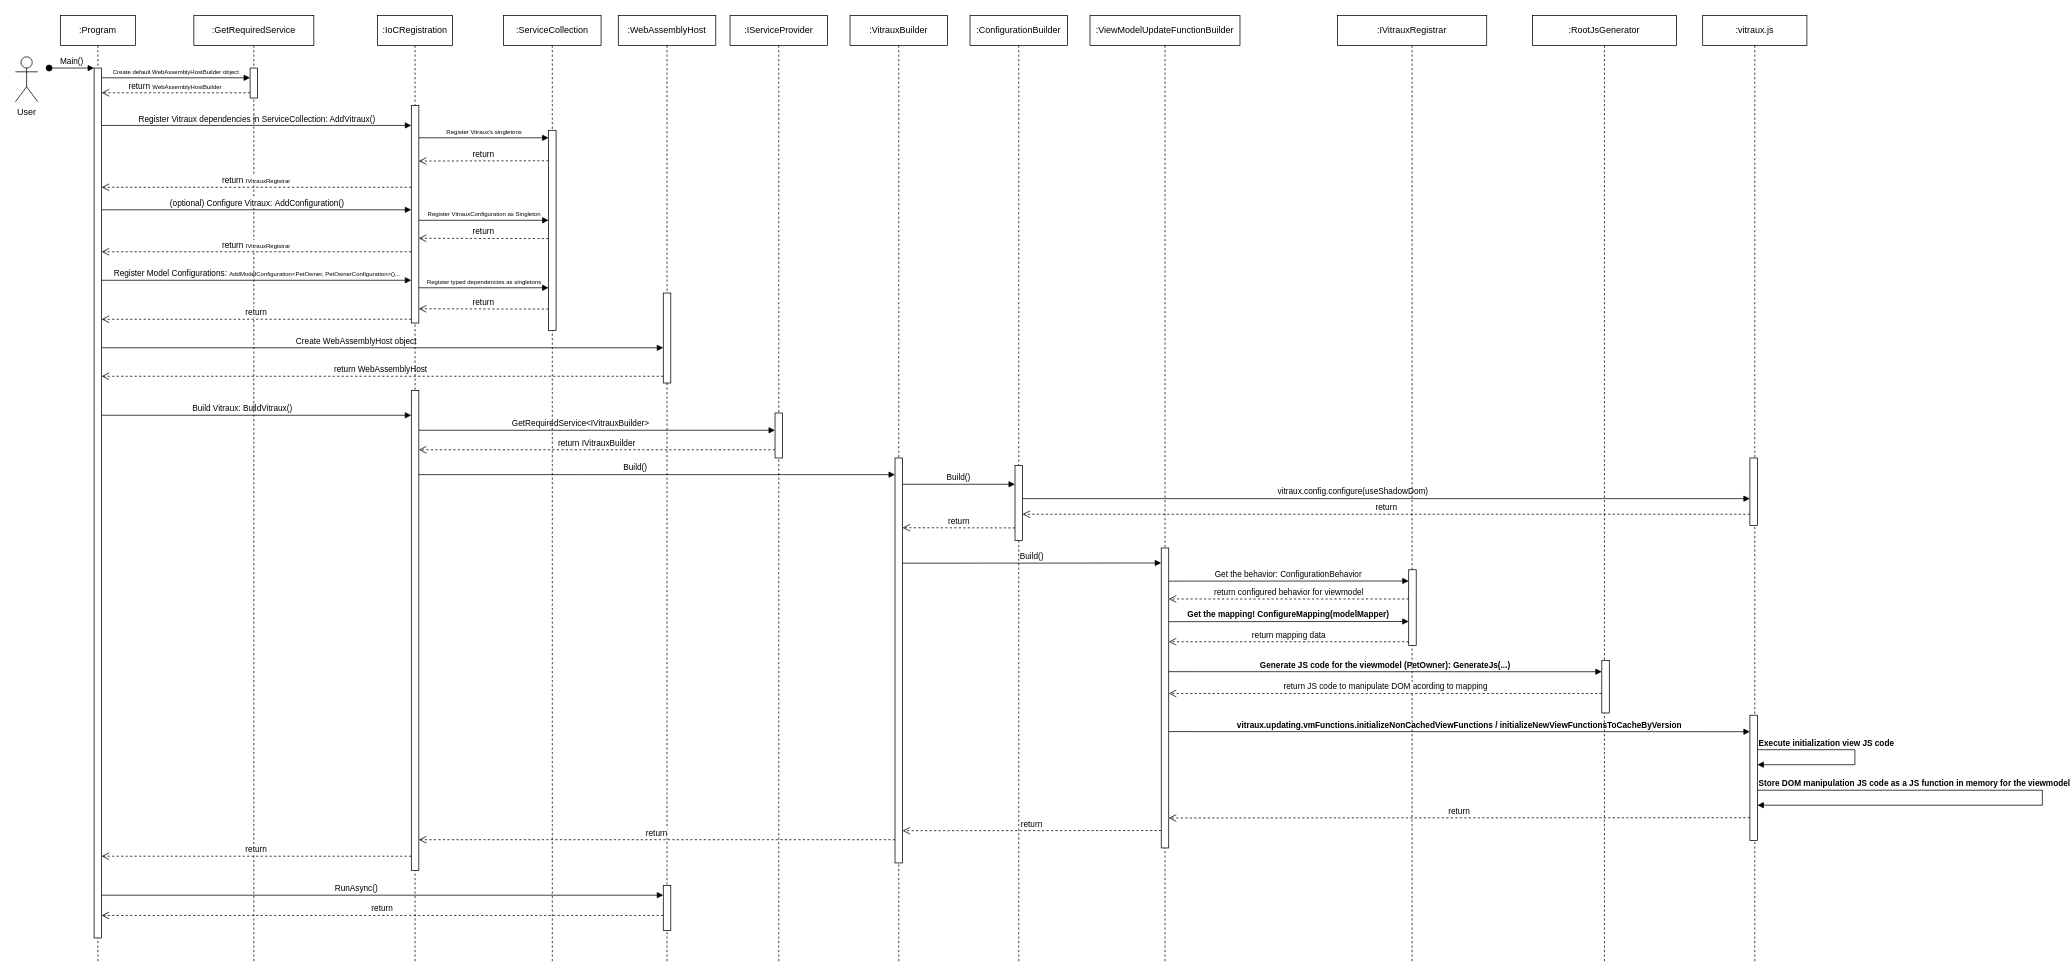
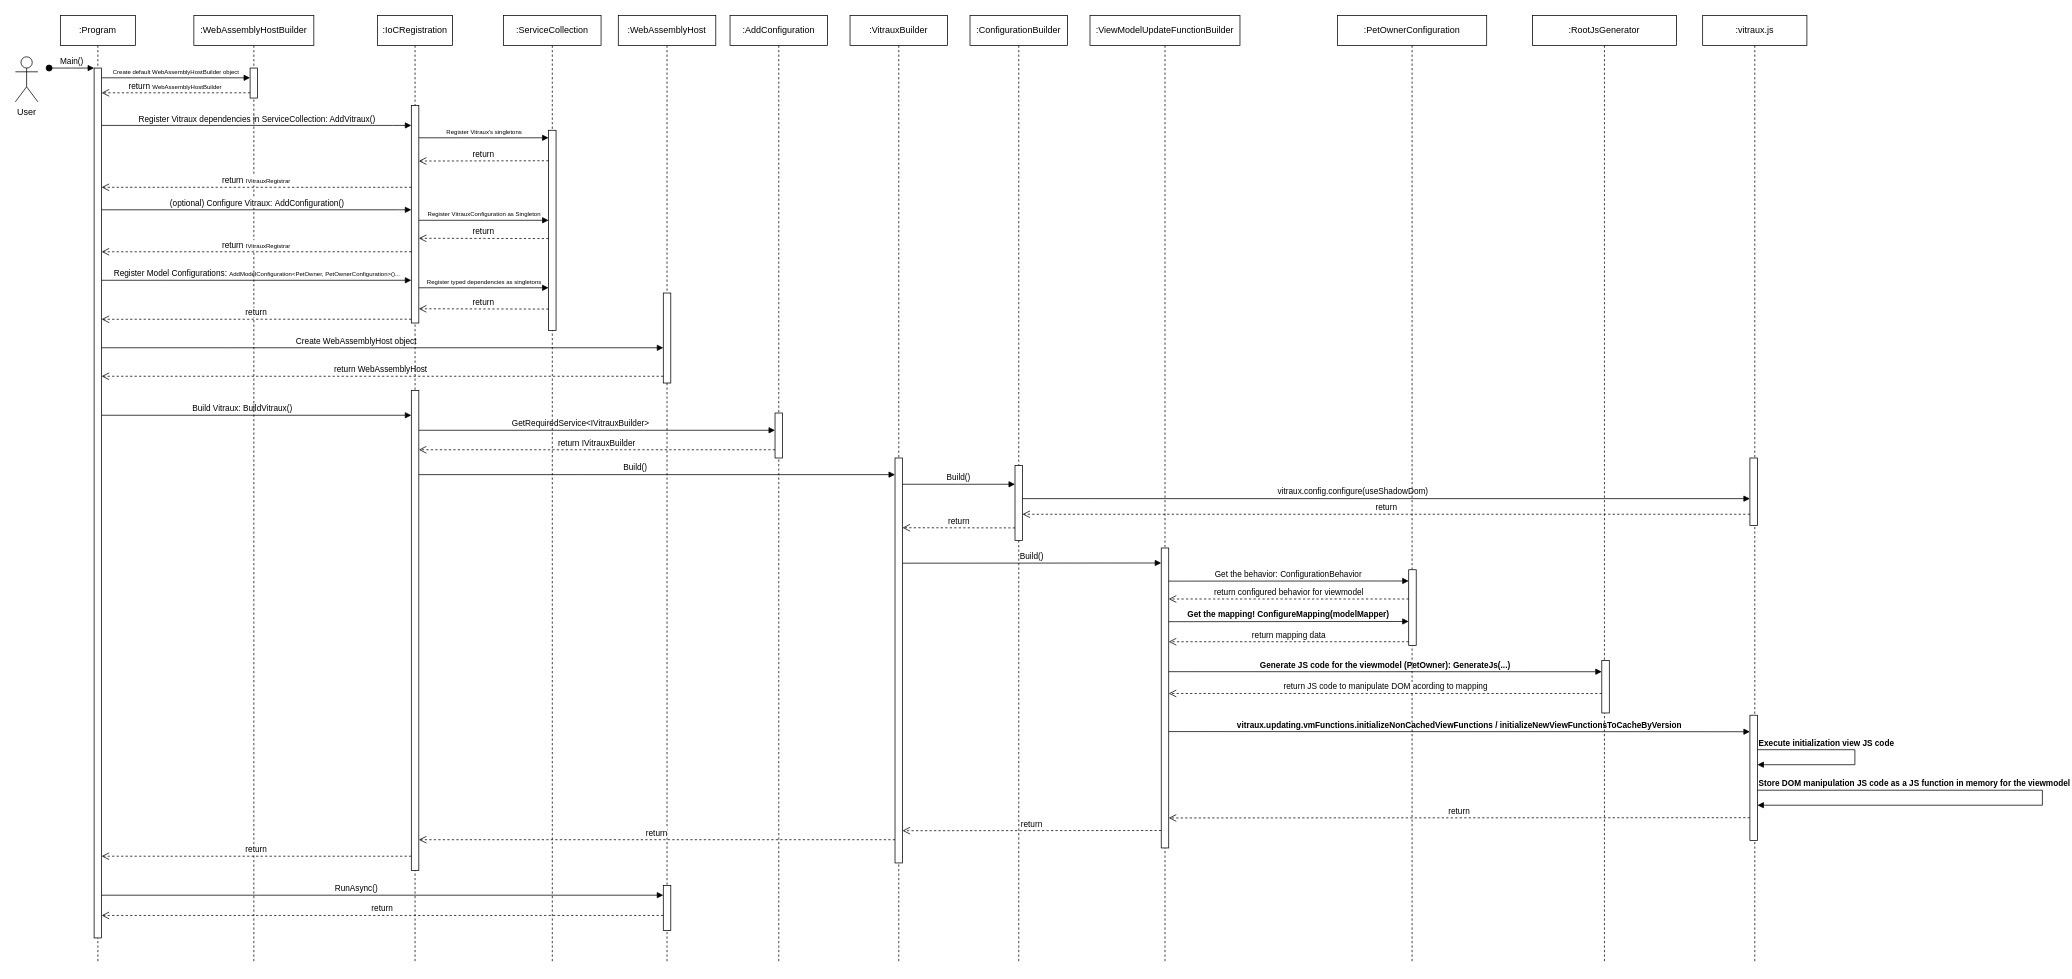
(254, 30) -> (254, 30)
(779, 30) -> (779, 30)
(1412, 30) -> (1412, 30)
